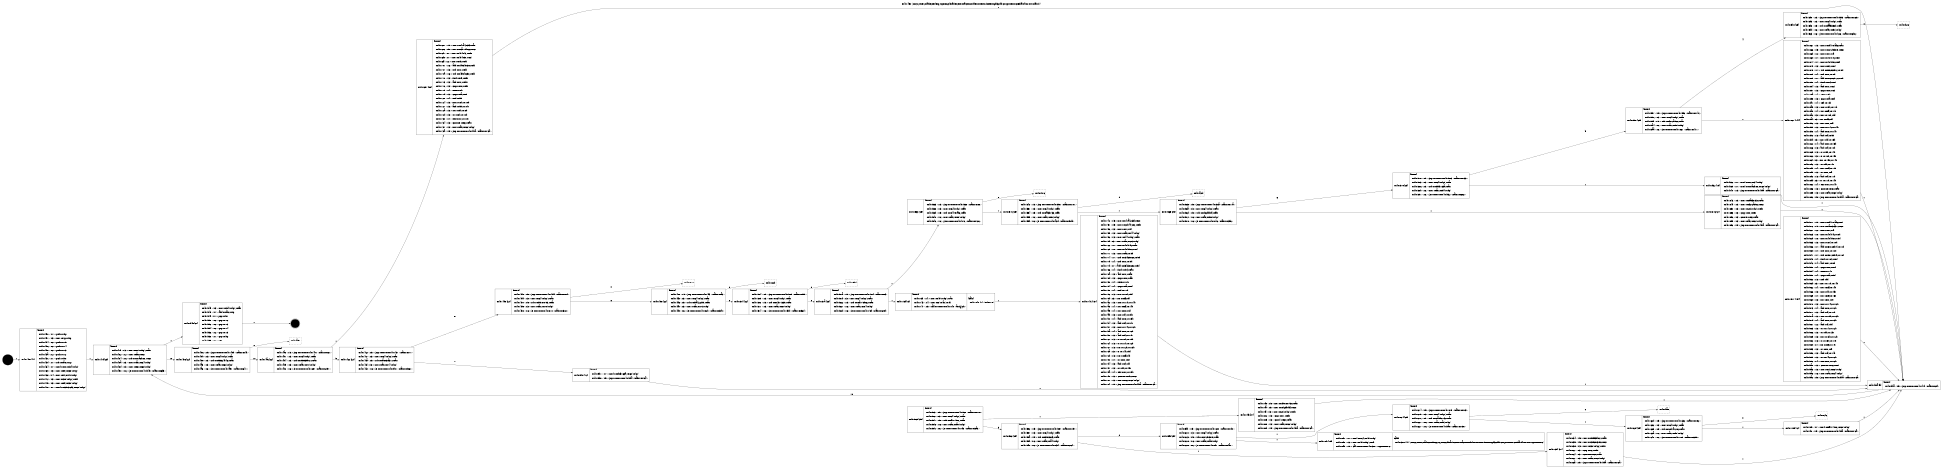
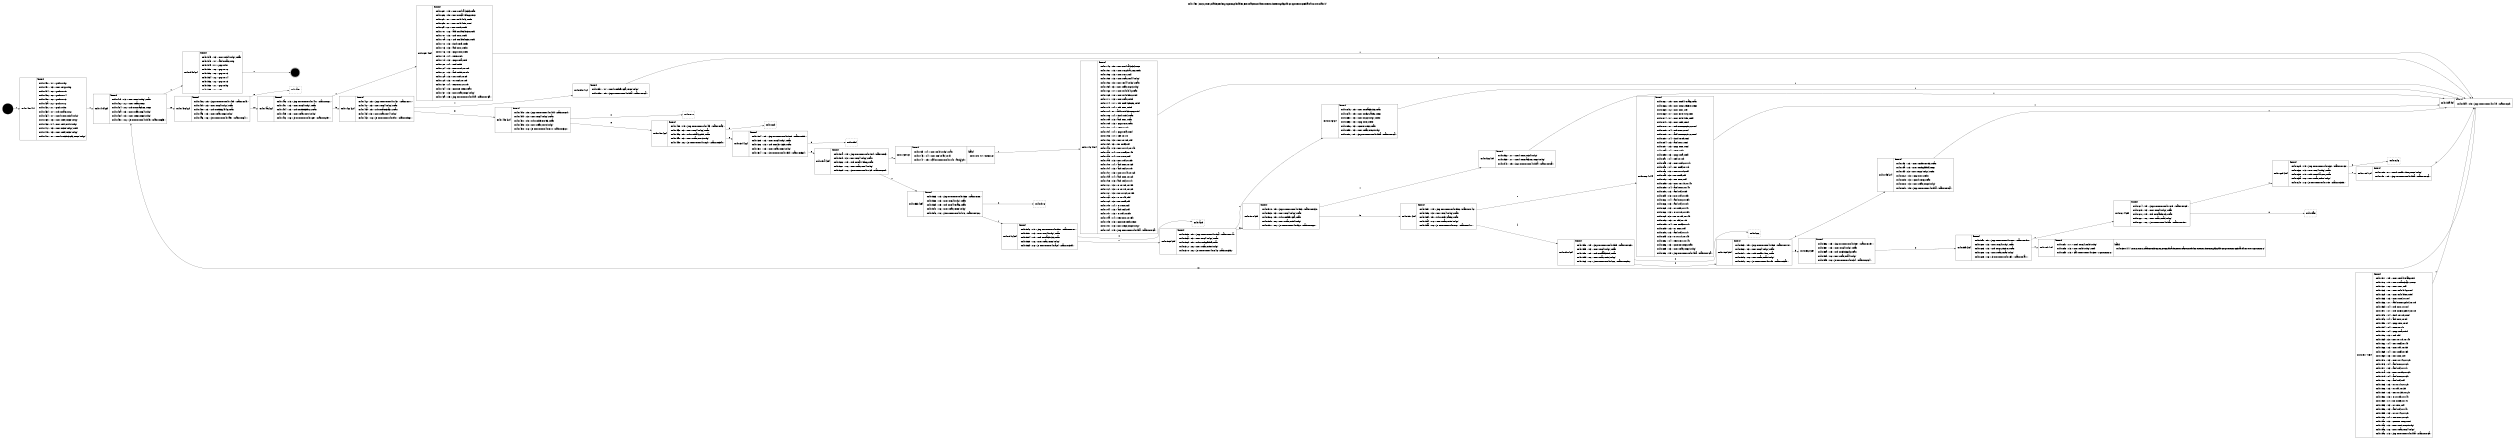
none -> (1674, 266)
(1585, 449) -> none
